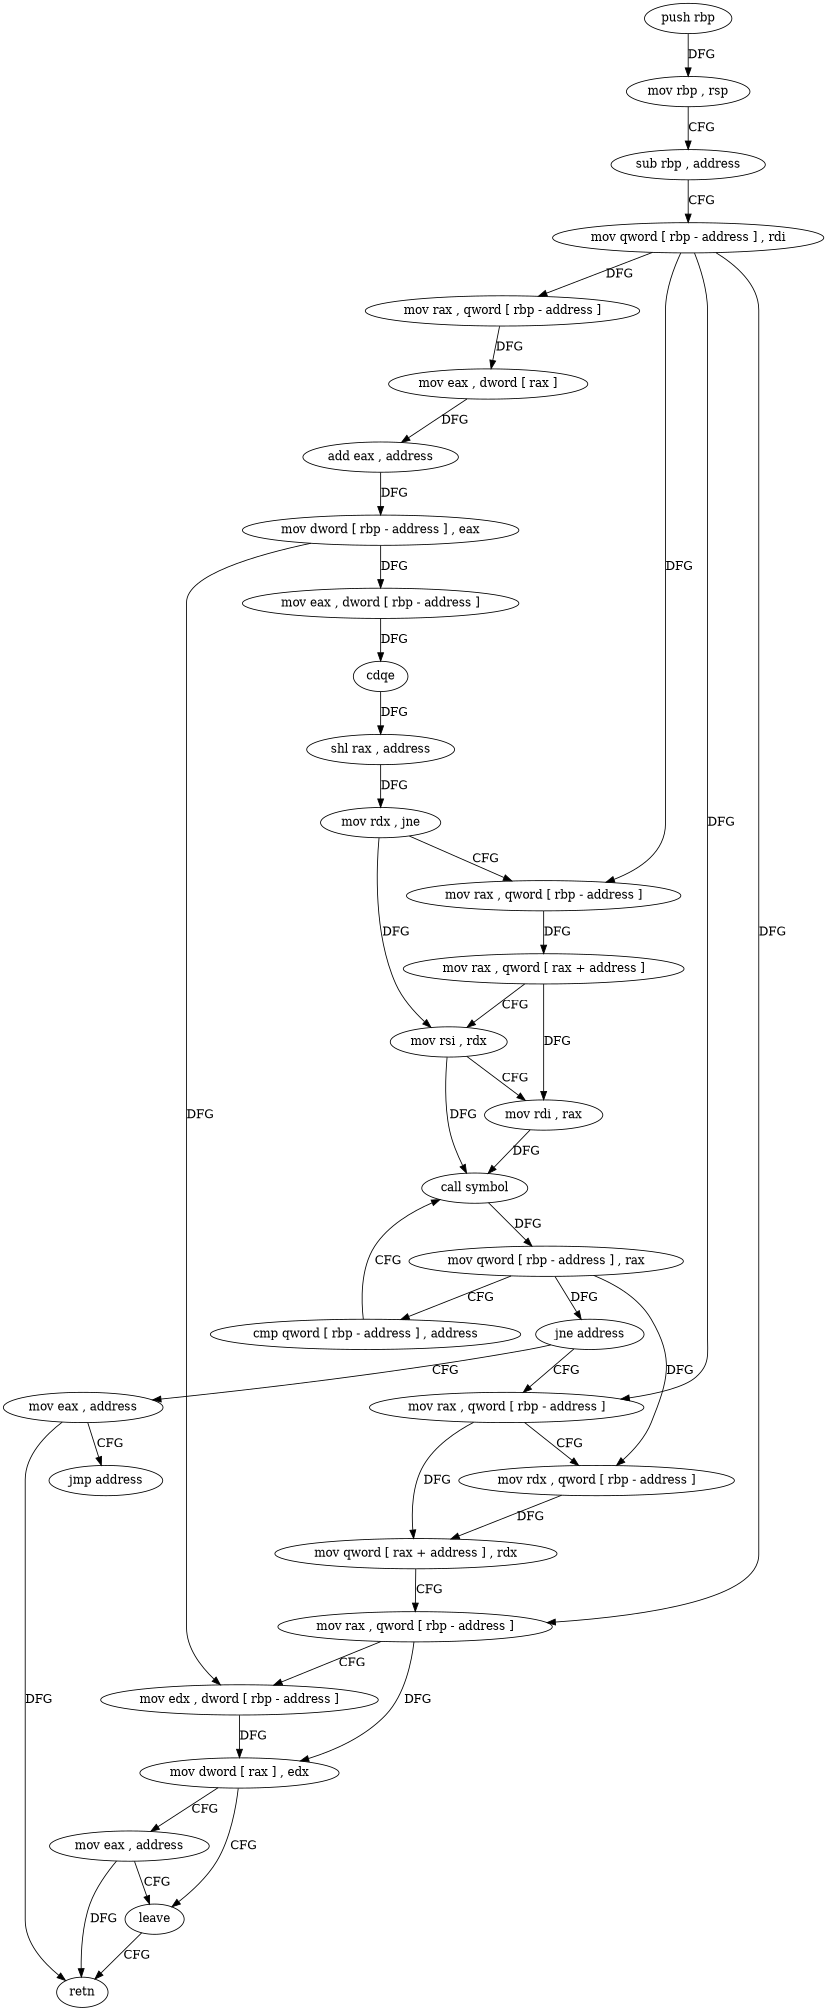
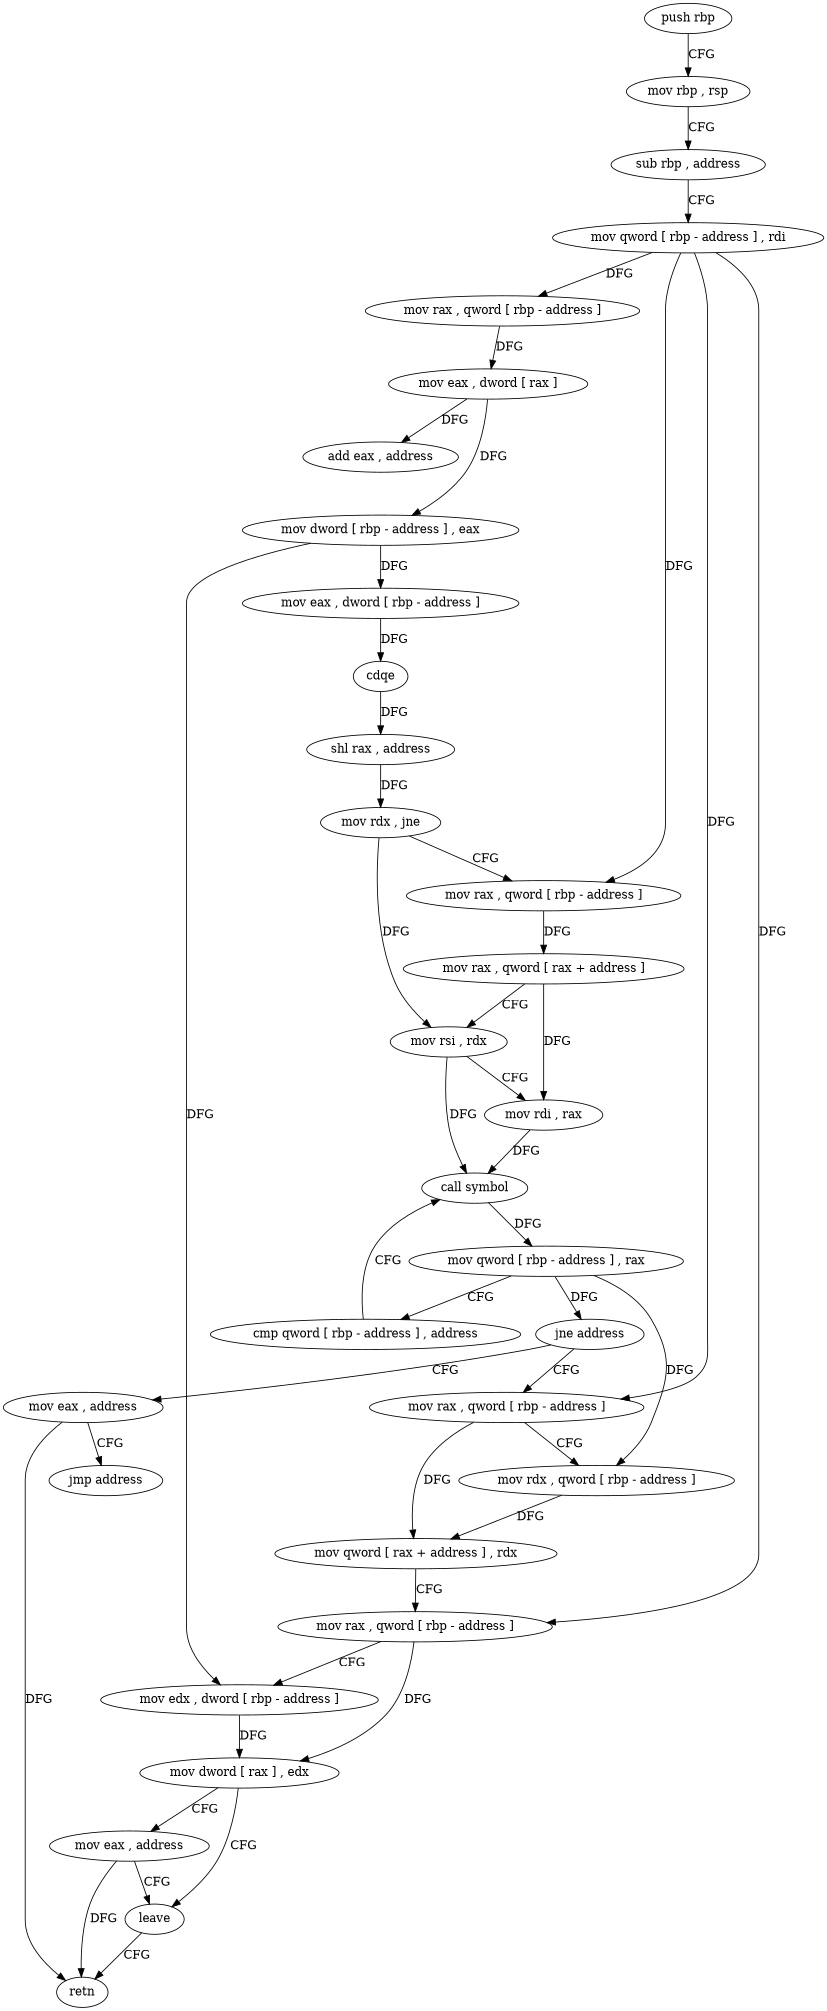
(702, 55) -> (702, 55)
(381, 489) -> (470, 465)
